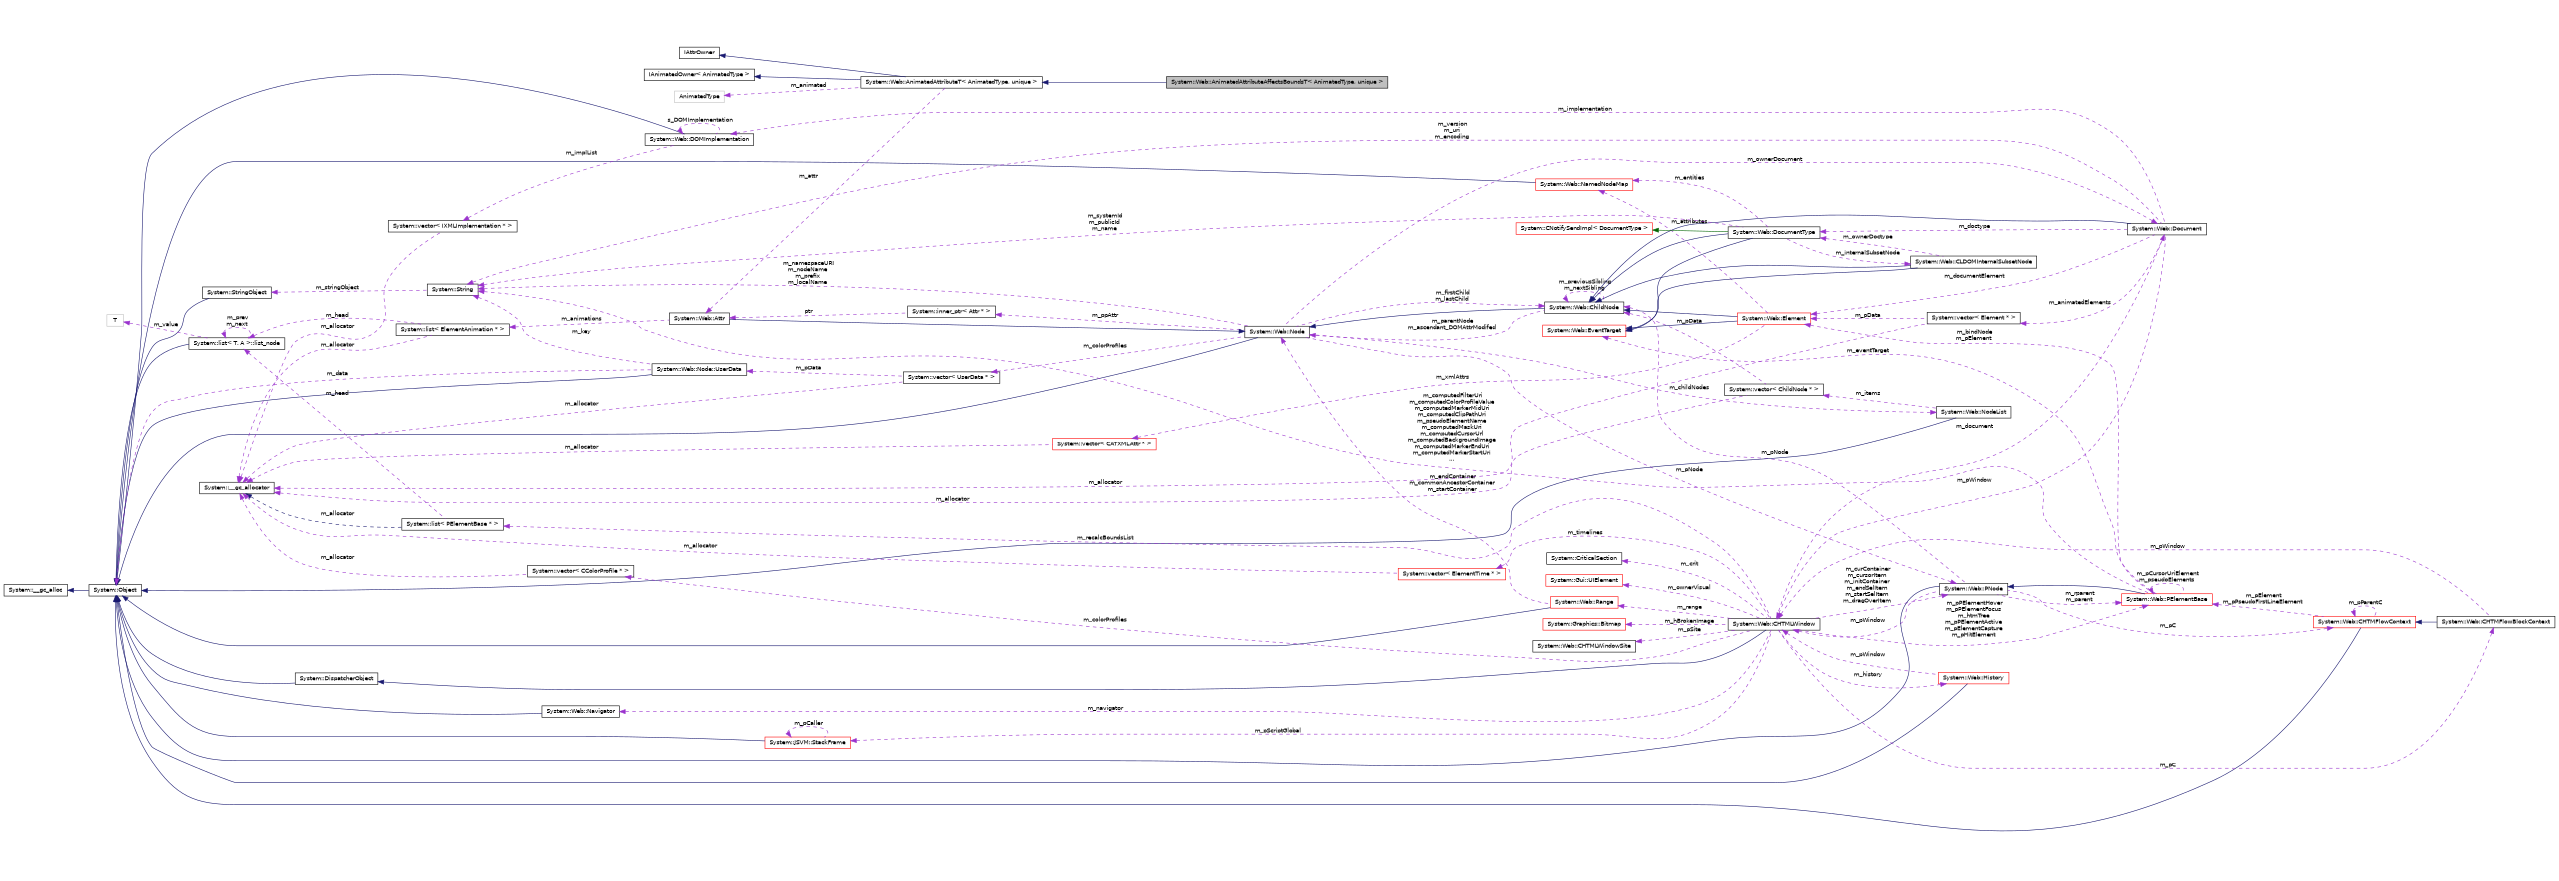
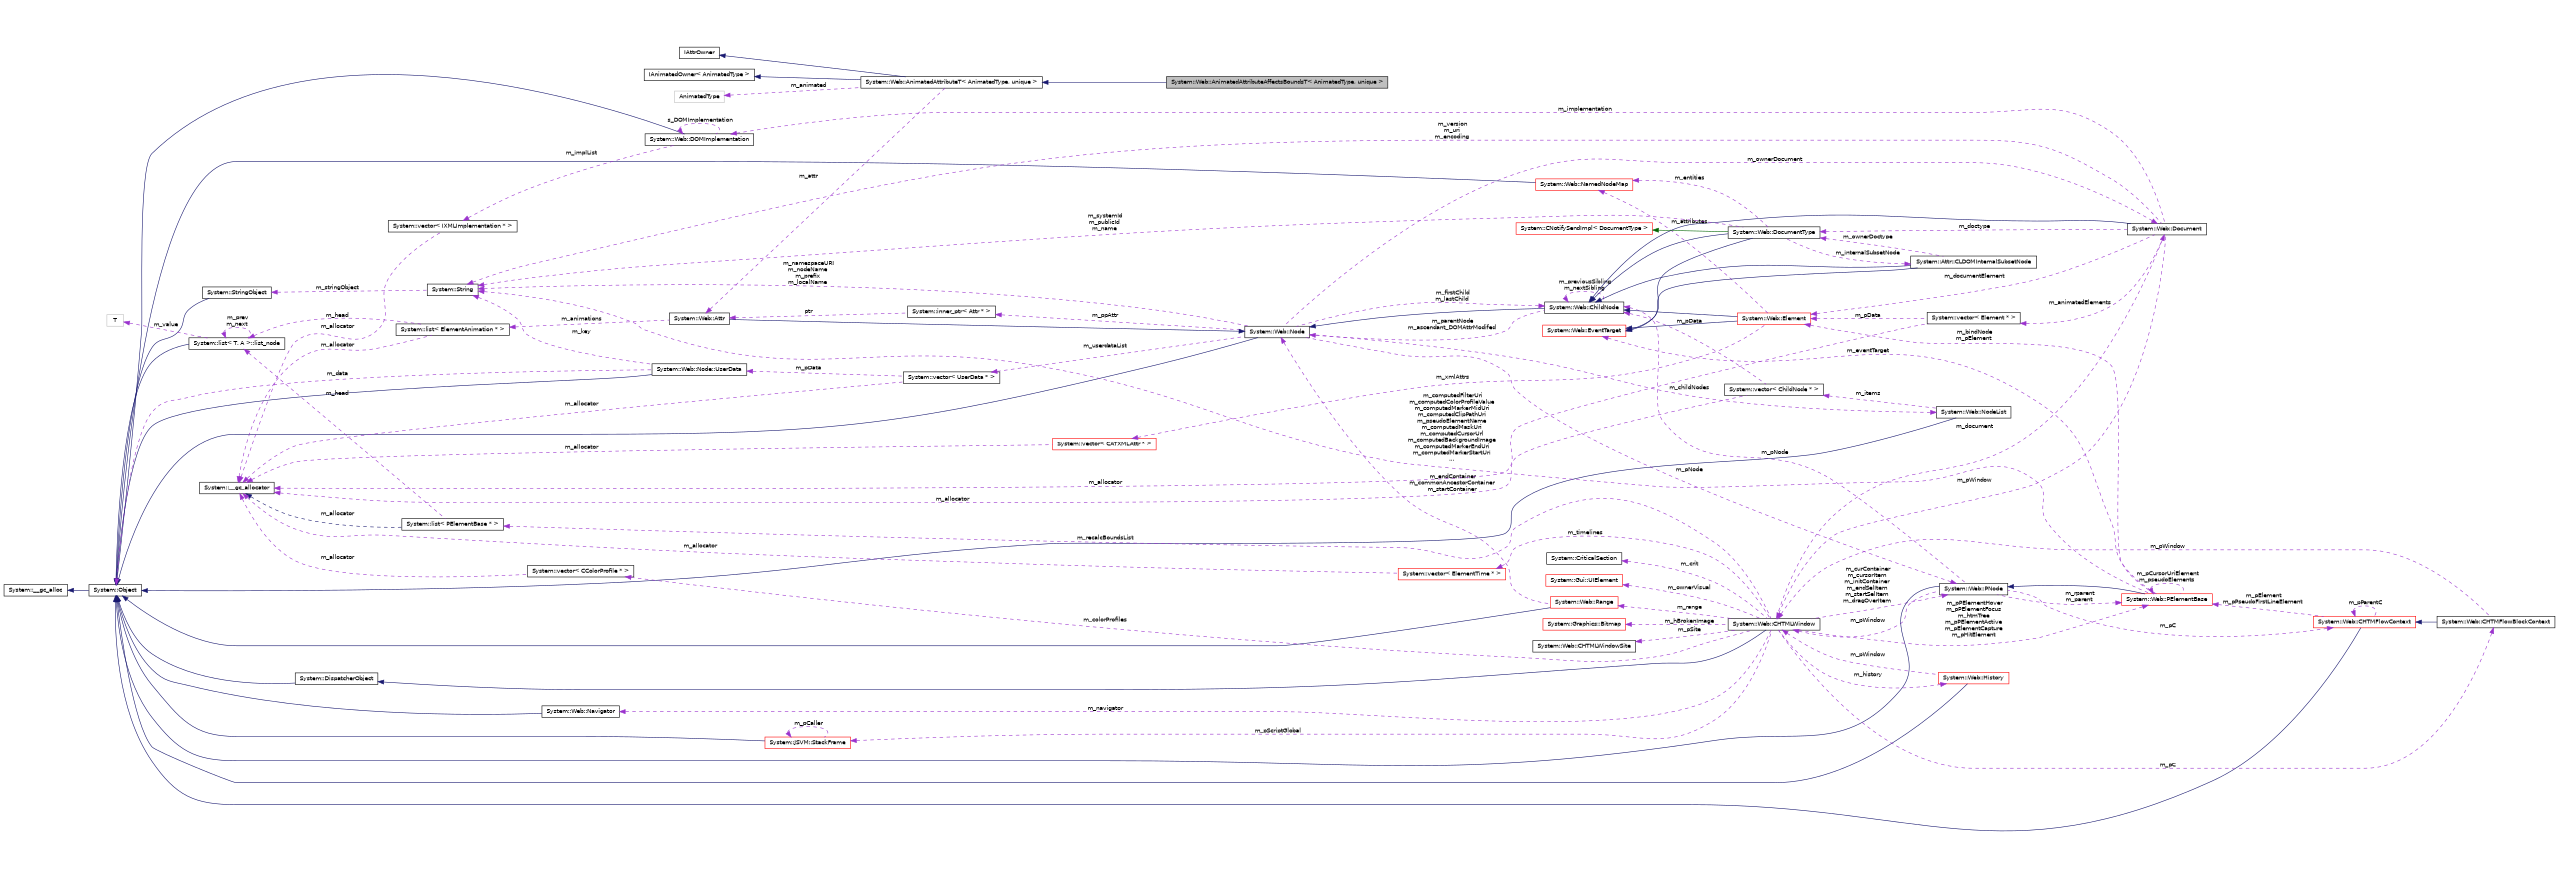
(1974, 262) -> (1974, 262)
(1104, 346) -> (1104, 346)
